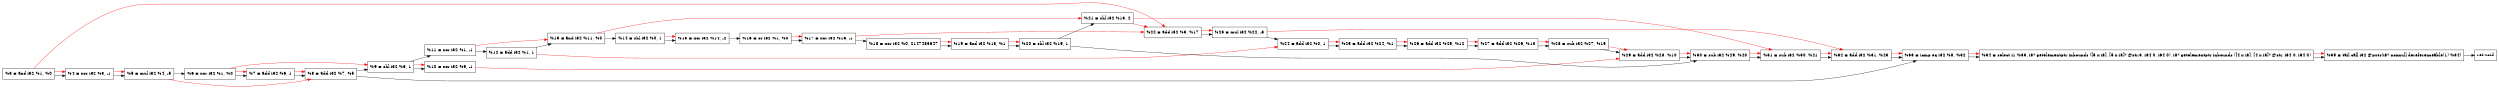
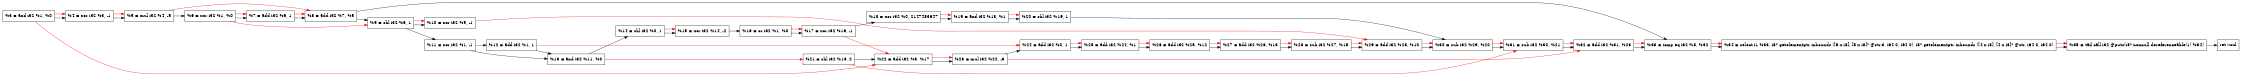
(1139, 25) -> (863, 59)
(1070, 34) -> none
(510, 42) -> (508, 56)
